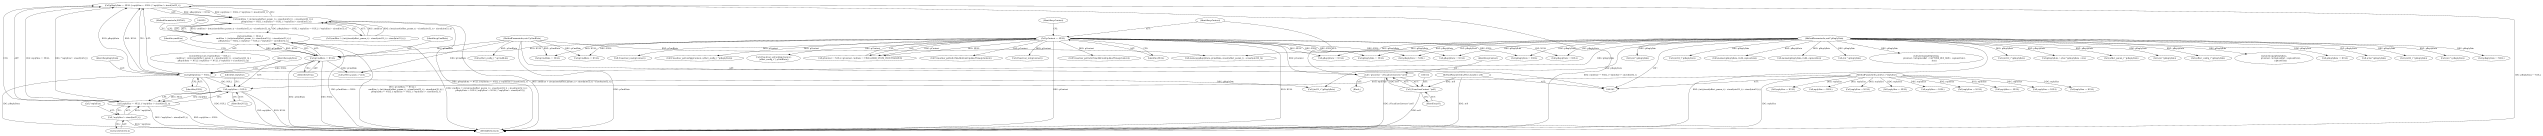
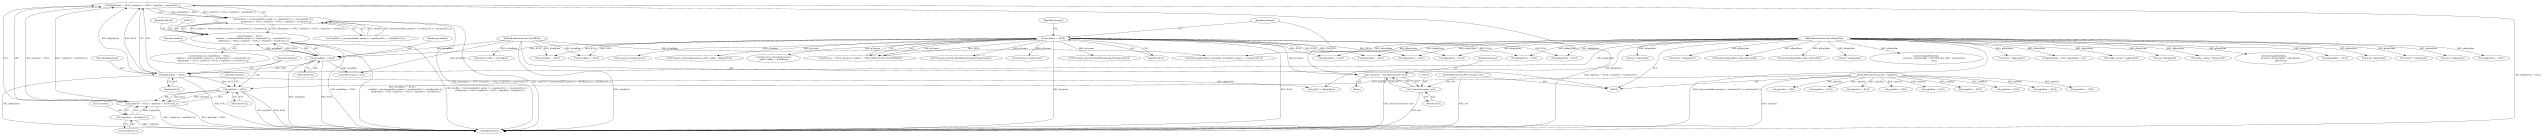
(171, 20) -> (164, 20)
